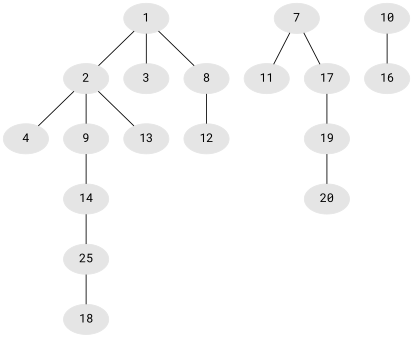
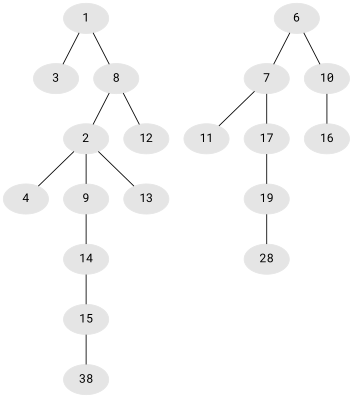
none -> (297, 18)
(116, 48) -> (101, 109)
(327, 199) -> (267, 259)
(86, 259) -> (86, 319)
(86, 319) -> (86, 380)
